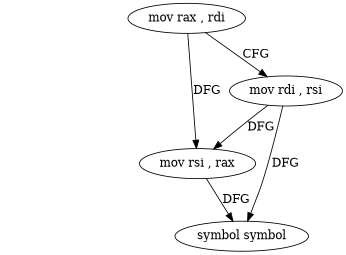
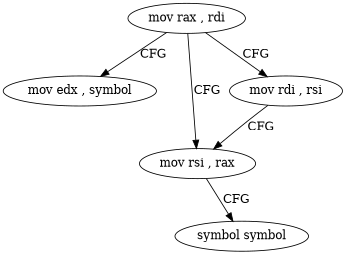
none -> (80, 91)
(207, 91) -> (207, 91)
(261, 127) -> (261, 127)
(269, 160) -> none
(236, 200) -> (236, 200)
